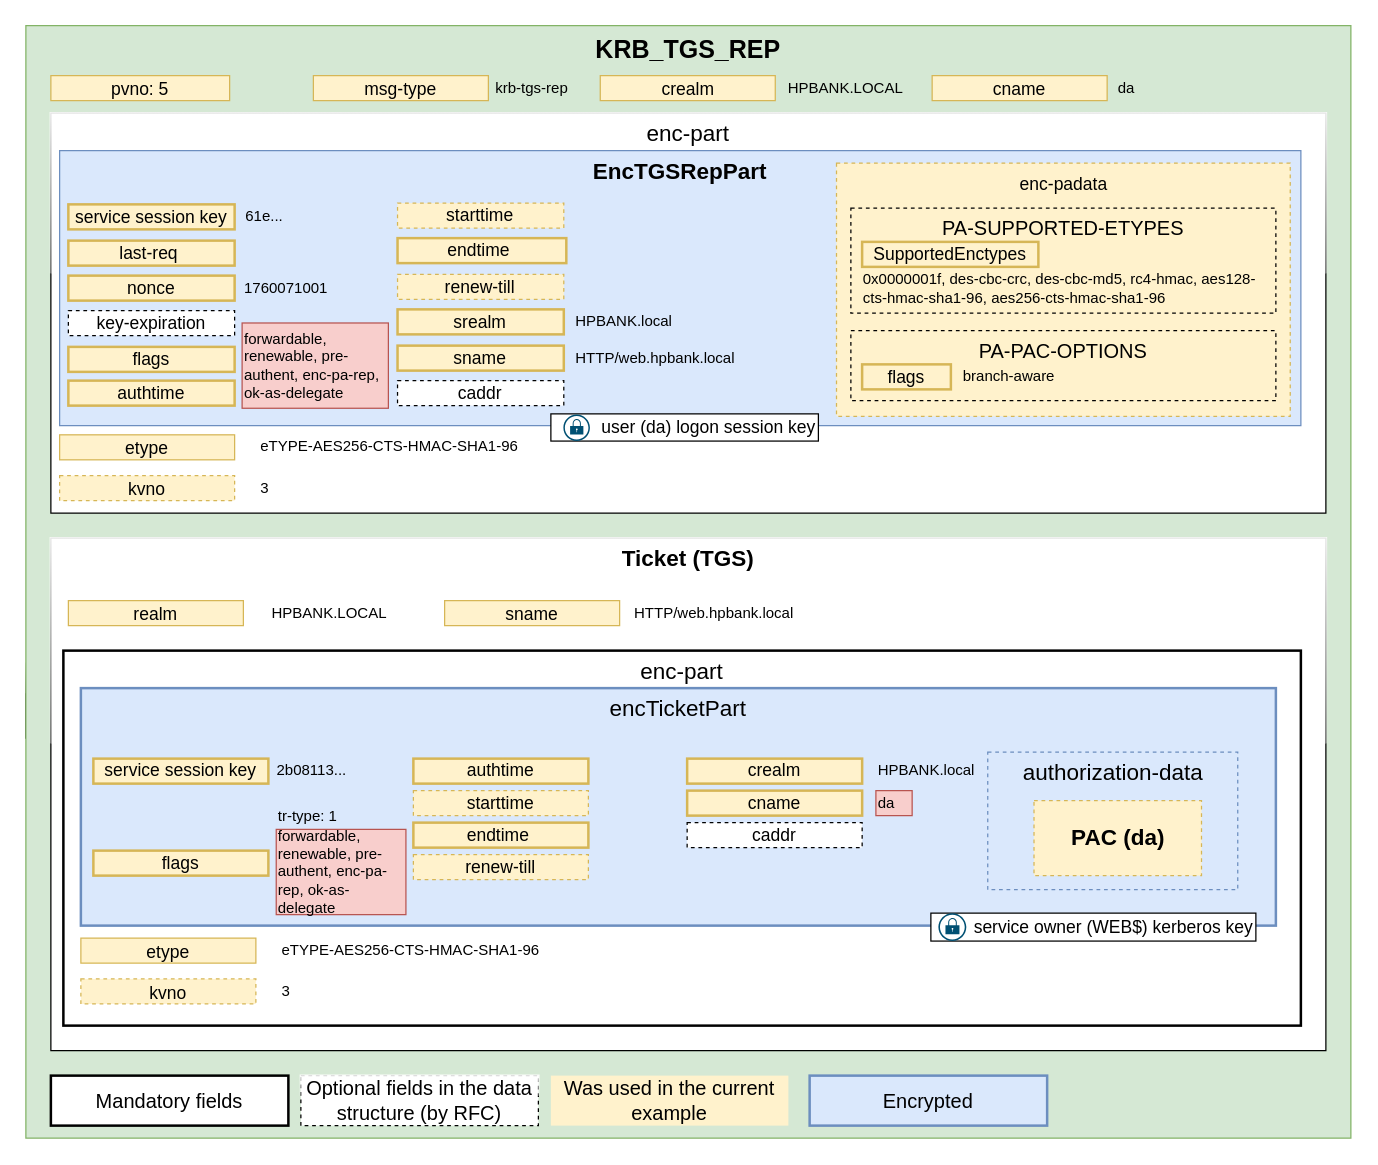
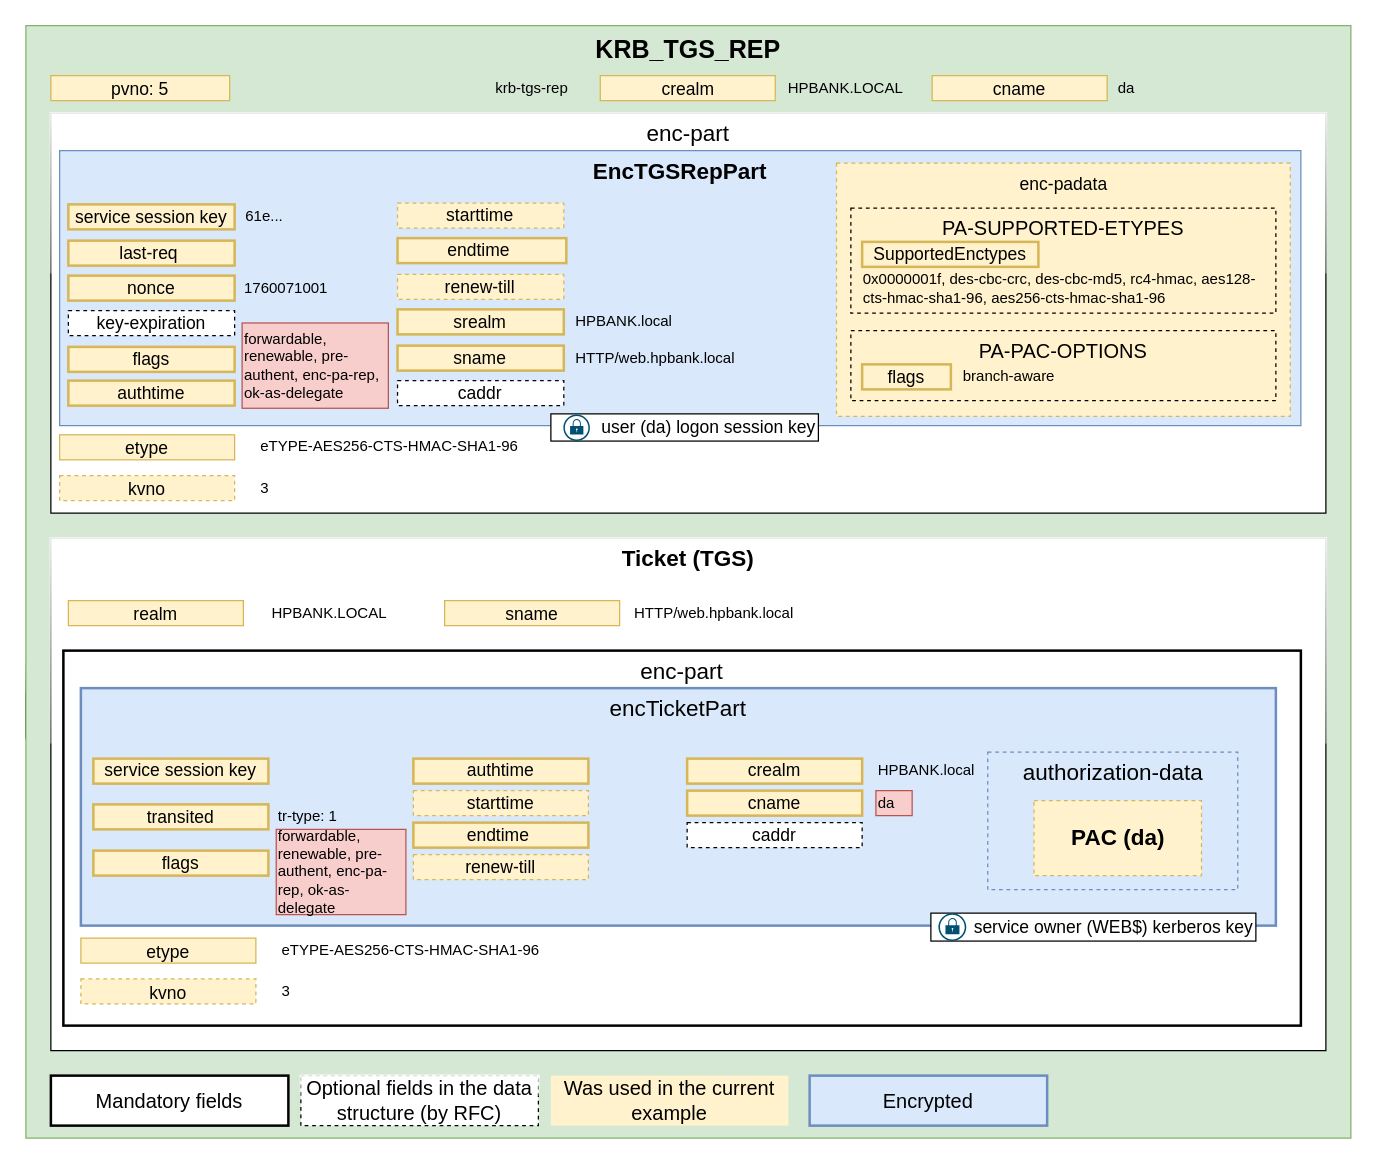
(401, 88) -> none
(315, 771) -> none
none -> (181, 817)
